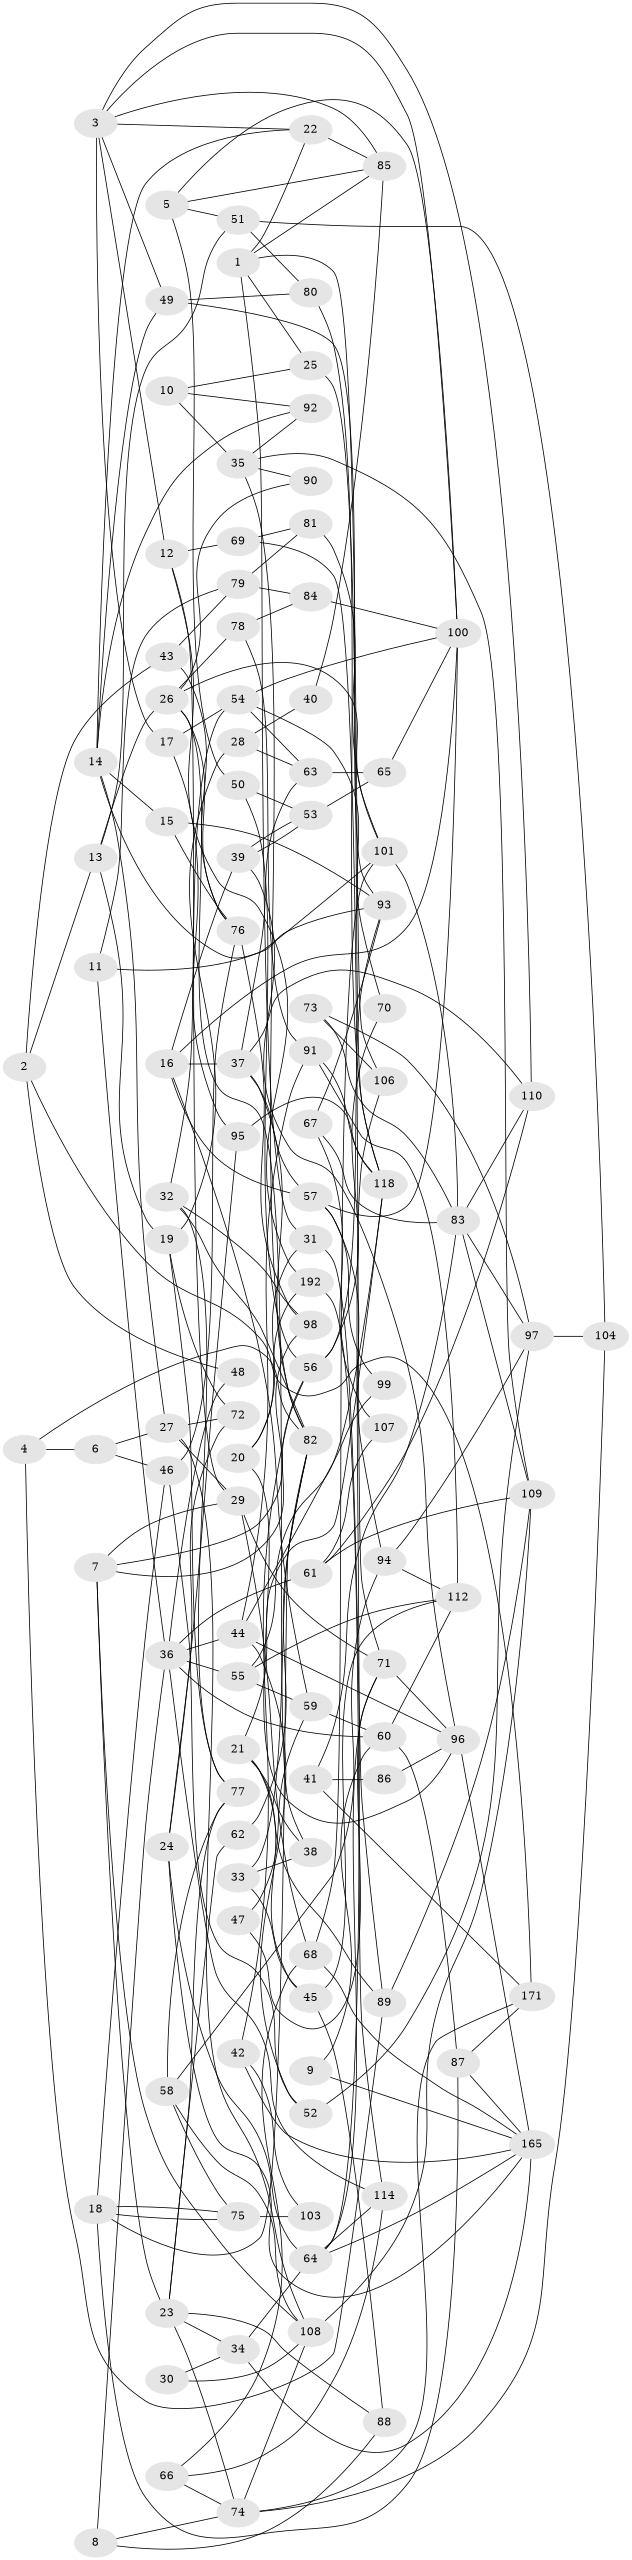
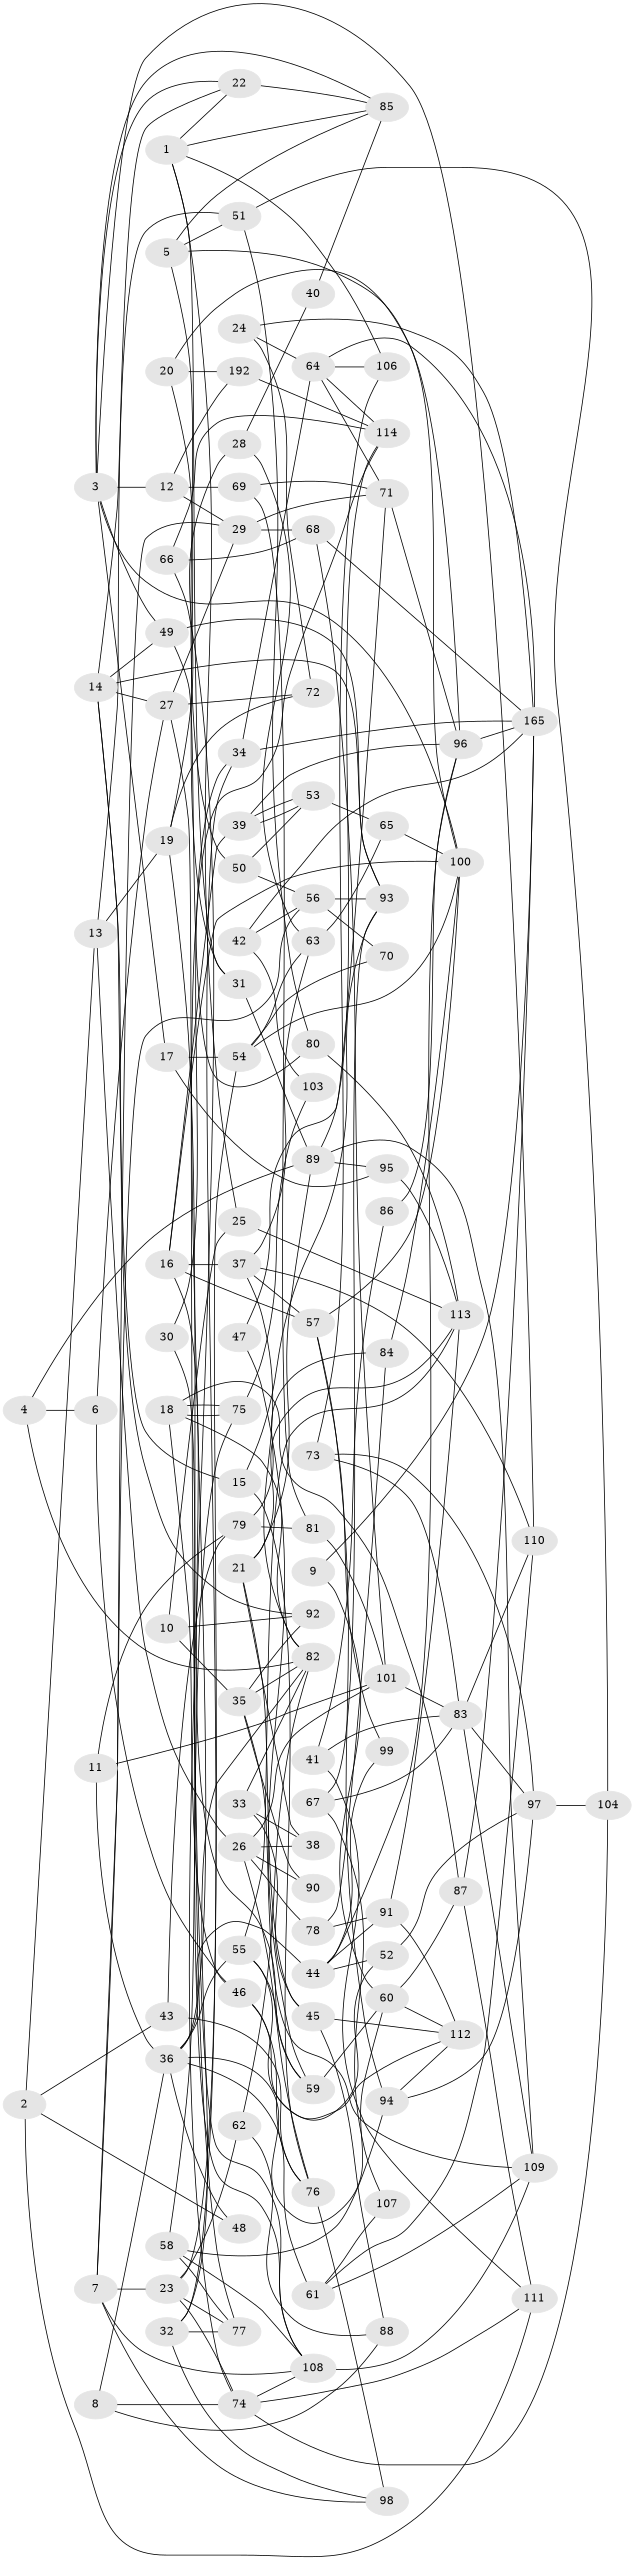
none -> (347, 743)
(385, 1184) -> (461, 1315)
(215, 1373) -> (349, 1164)
(532, 1997) -> (535, 2299)
(284, 2350) -> (267, 2268)
